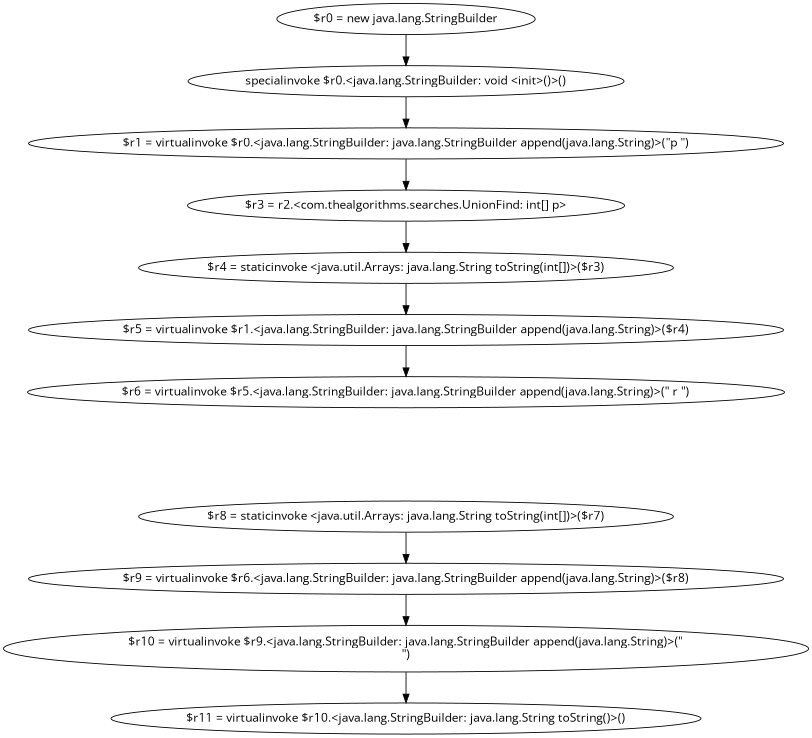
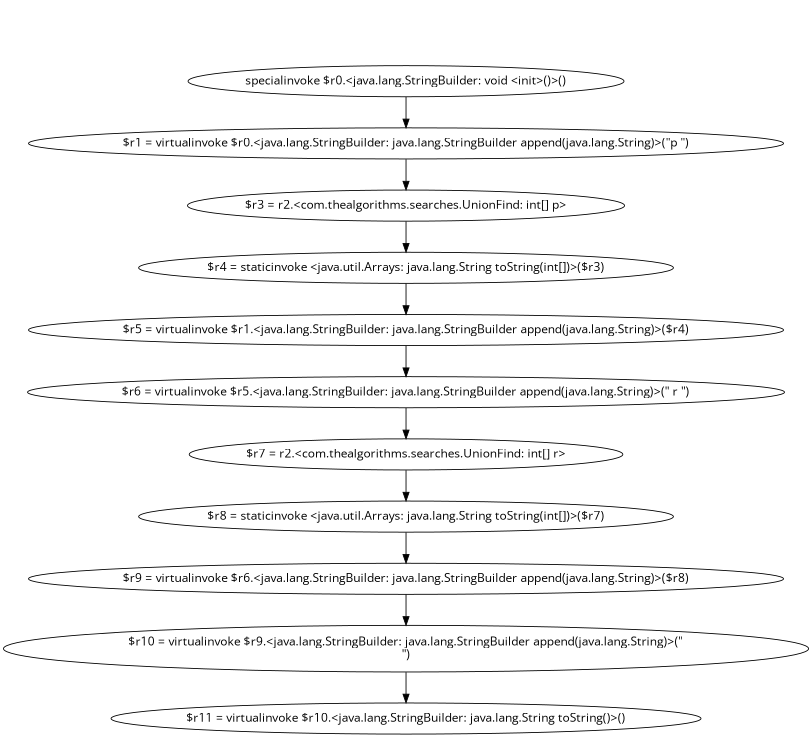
(406, 19) -> none
none -> (406, 454)
